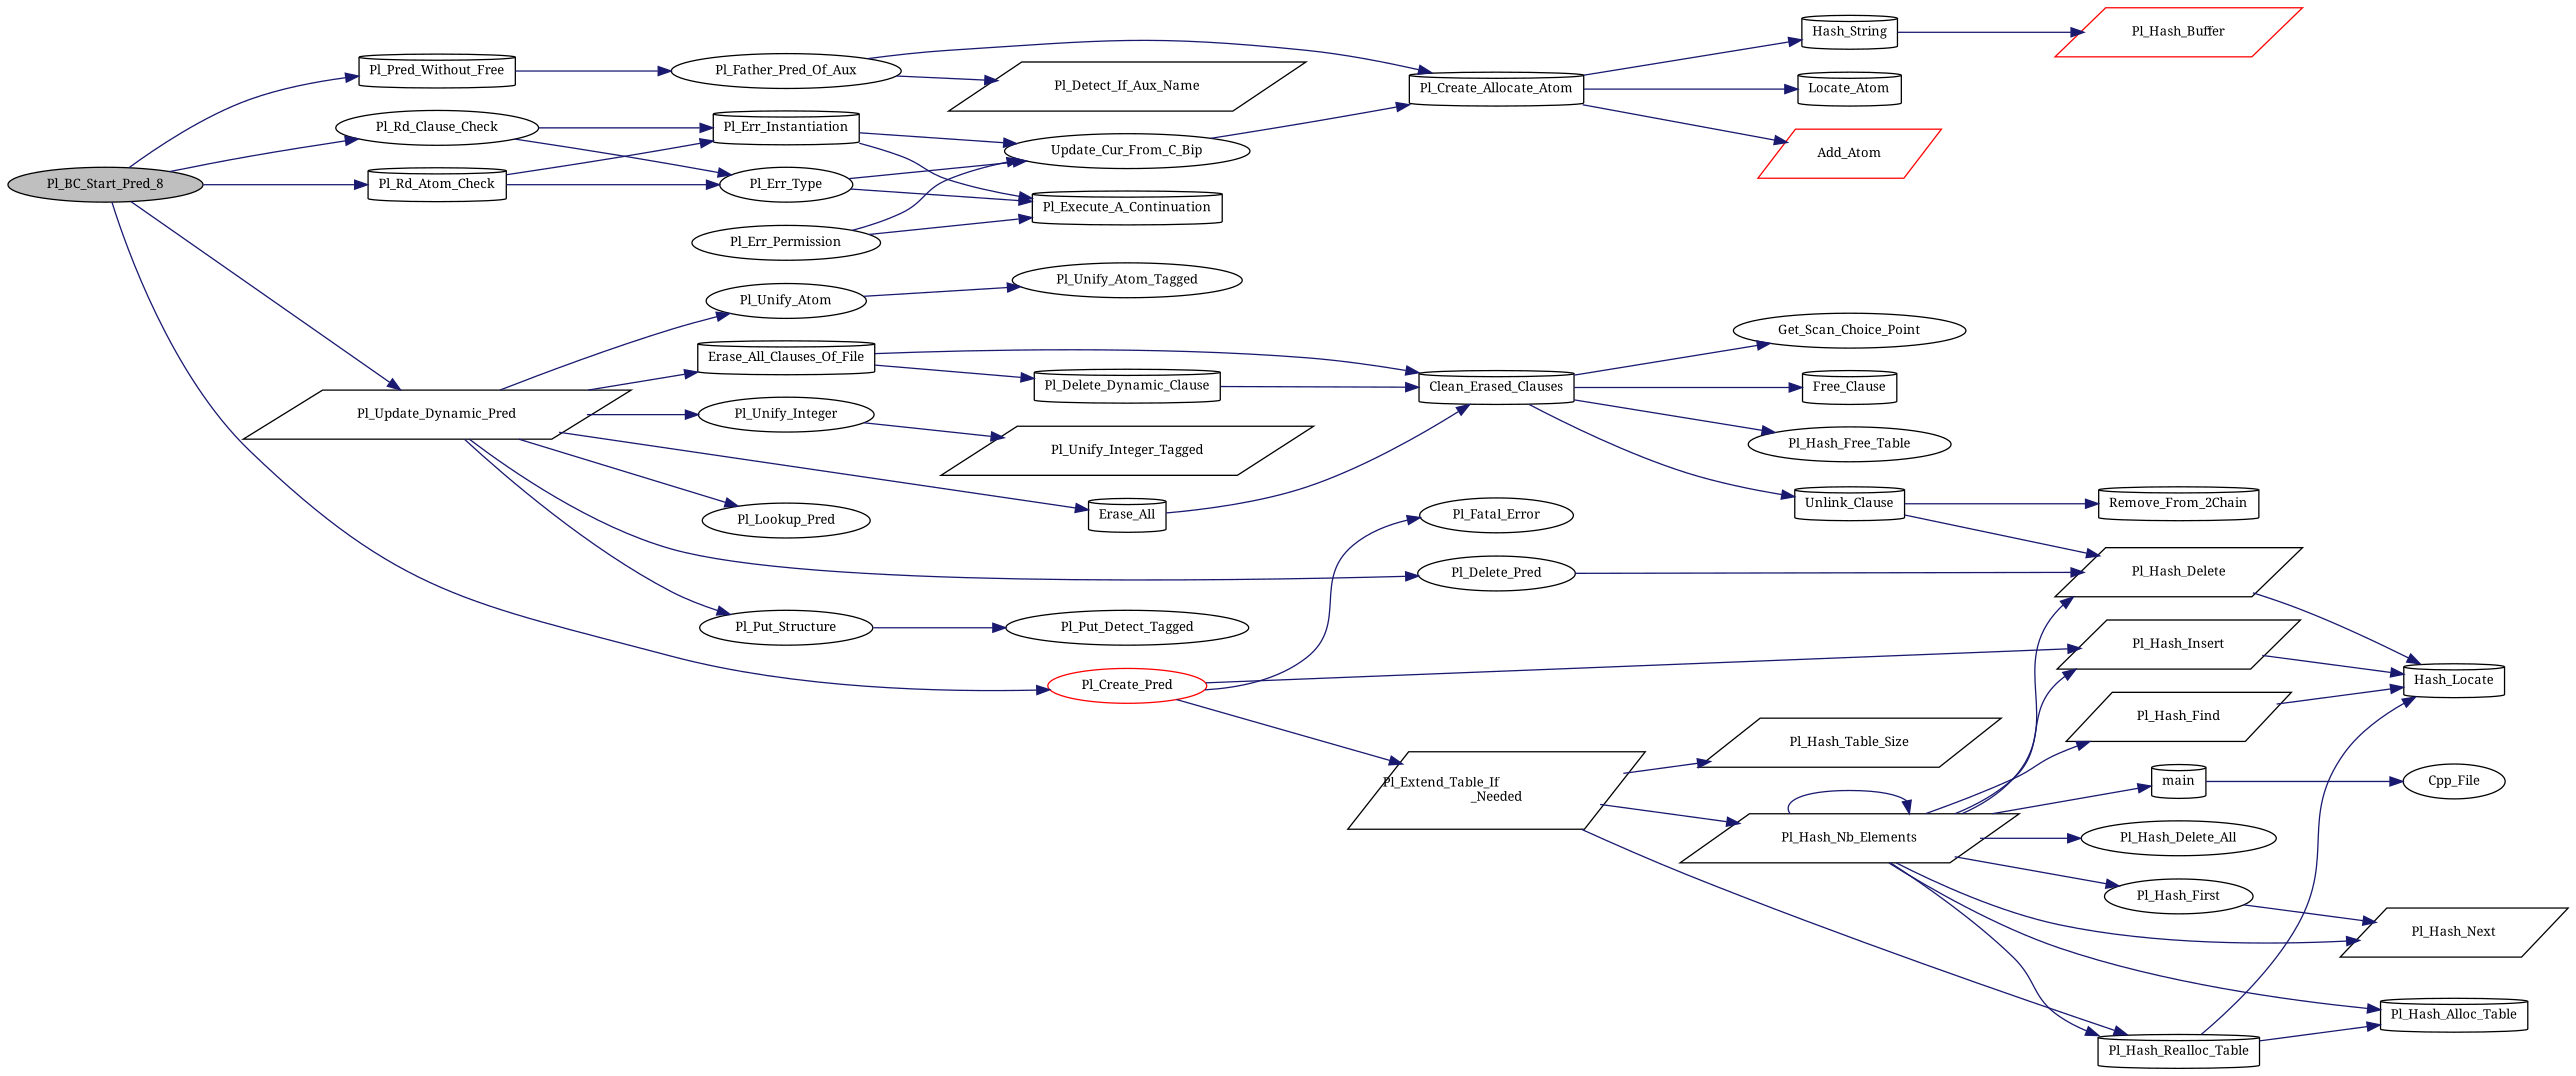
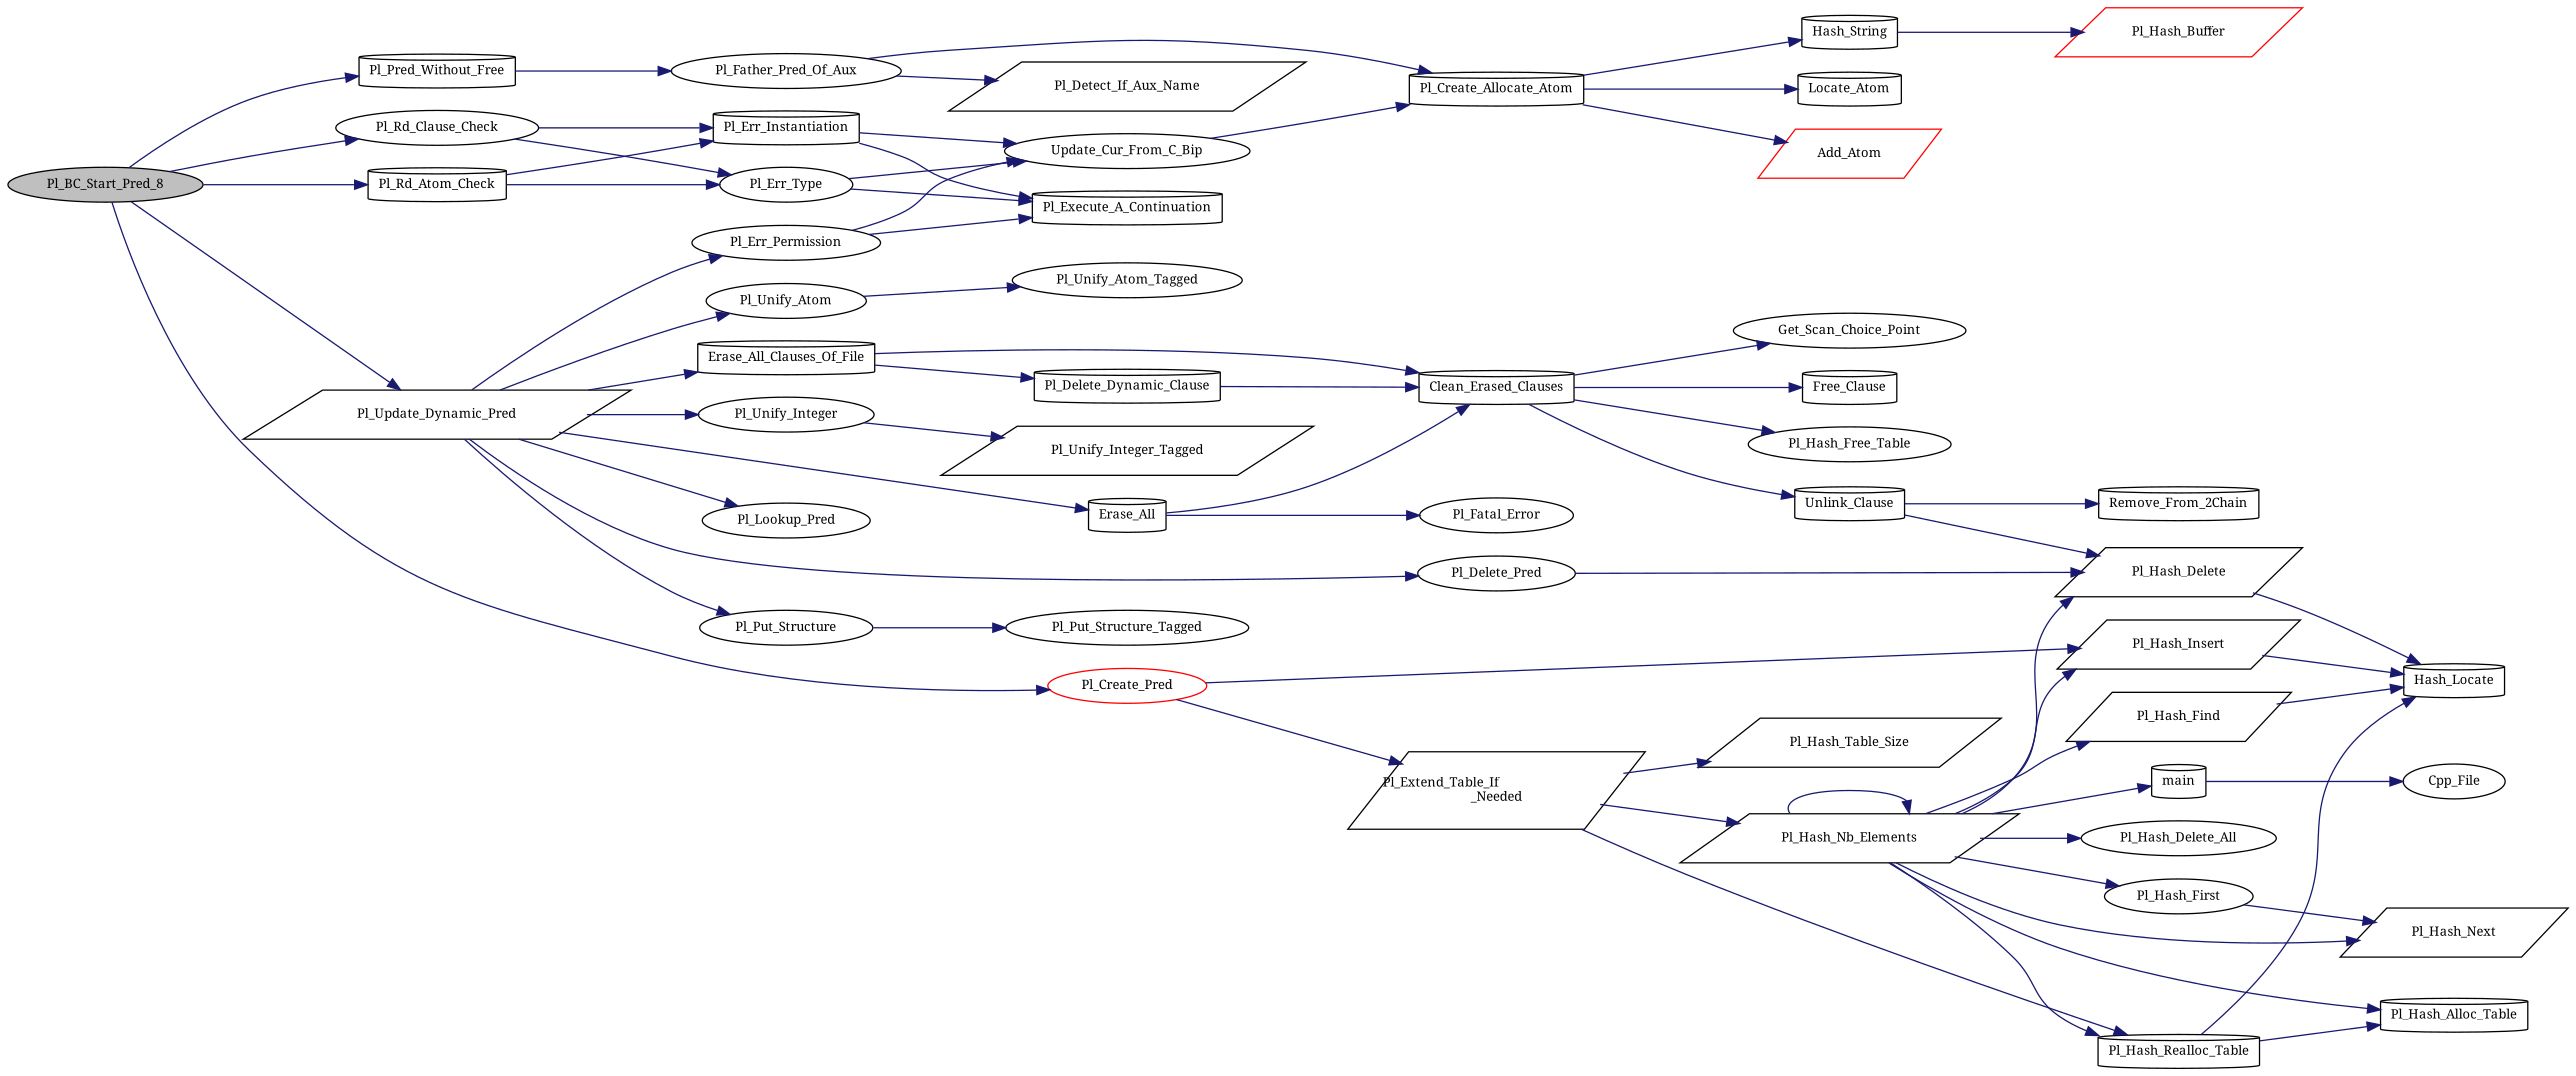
none -> (586, 316)
(1327, 625) -> (1286, 515)
(1127, 628) -> (1127, 628)
